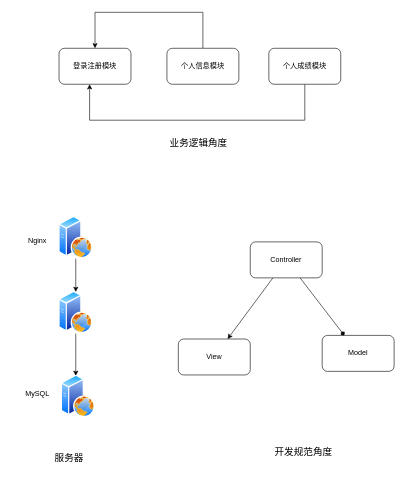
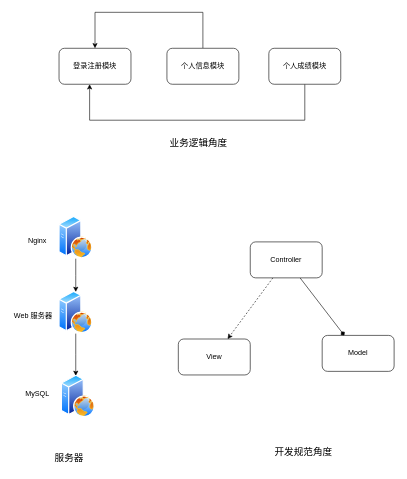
(253, 306) -> (253, 306)
none -> (33, 316)
